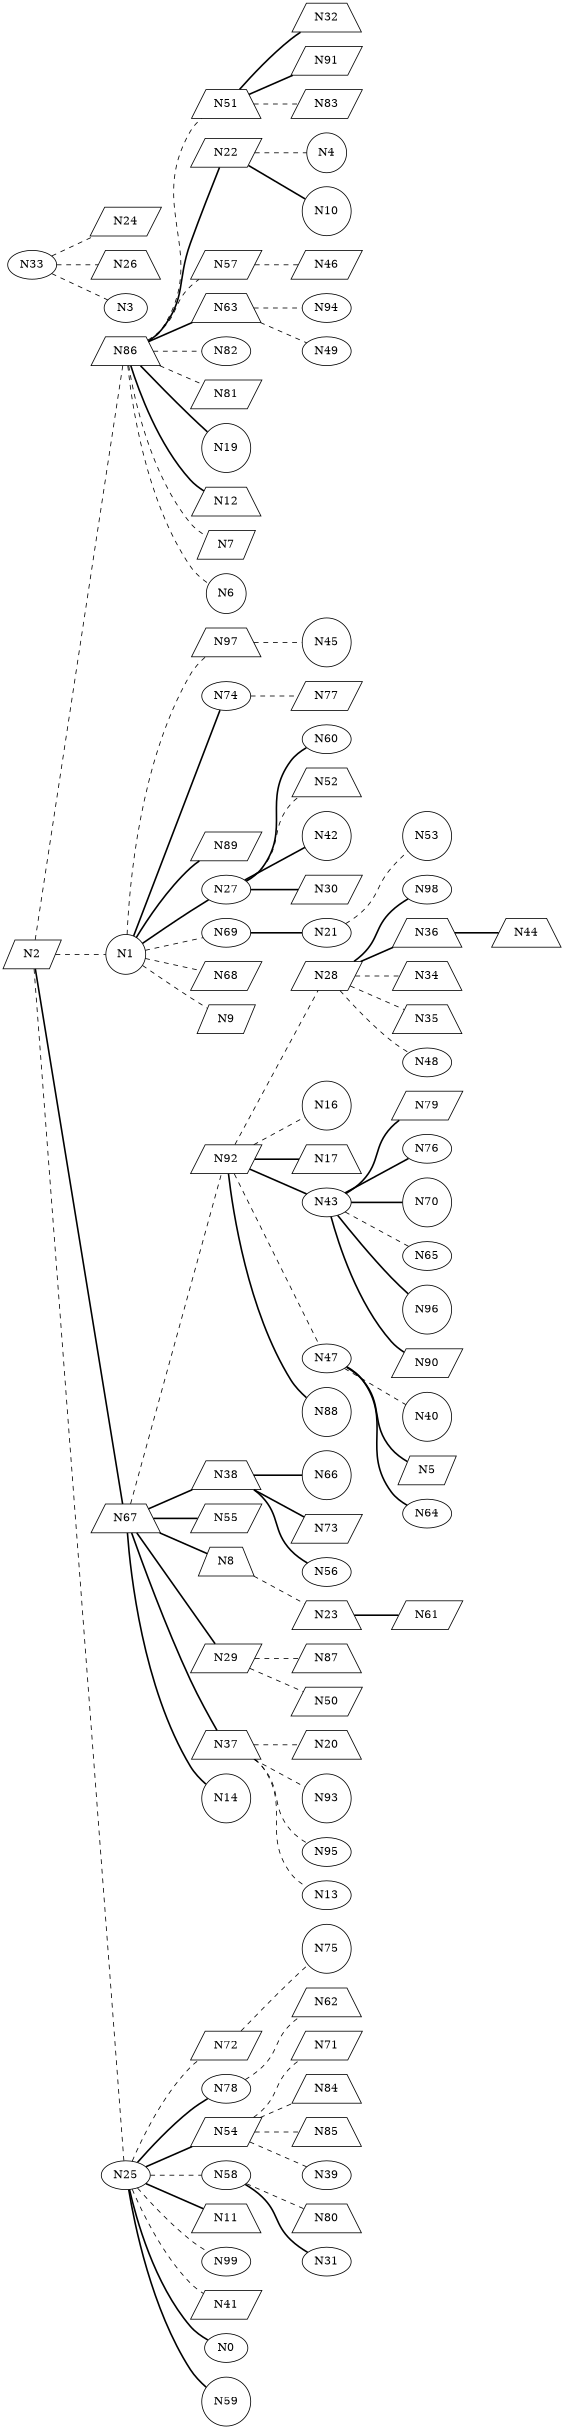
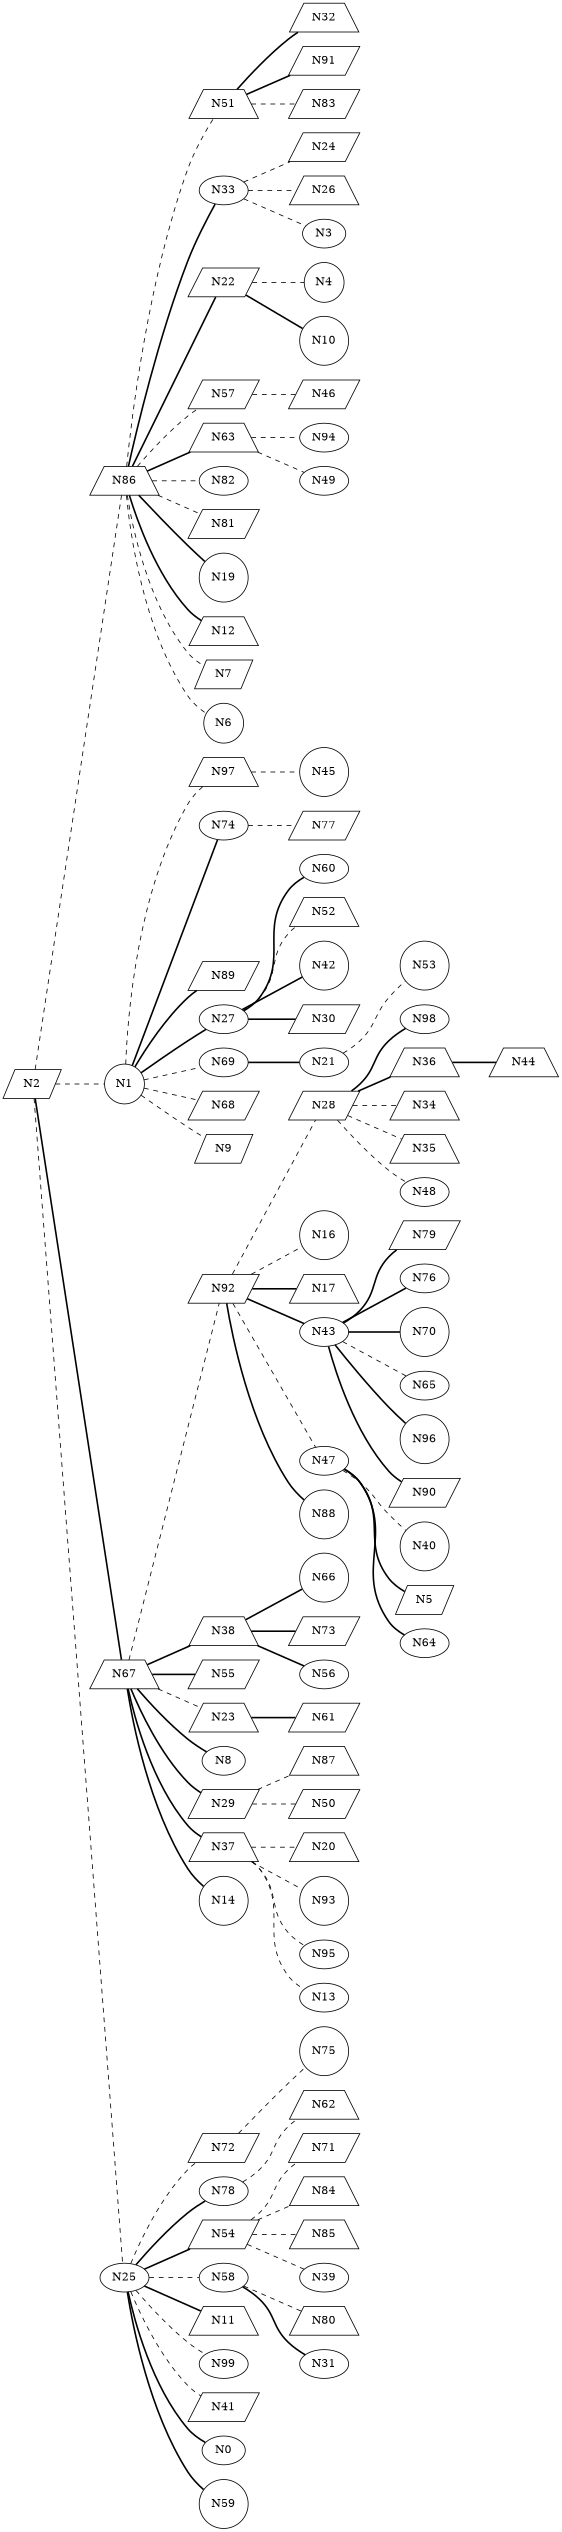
none -> (164, 332)
(226, 1562) -> (224, 1761)
(279, 1590) -> (179, 1698)
